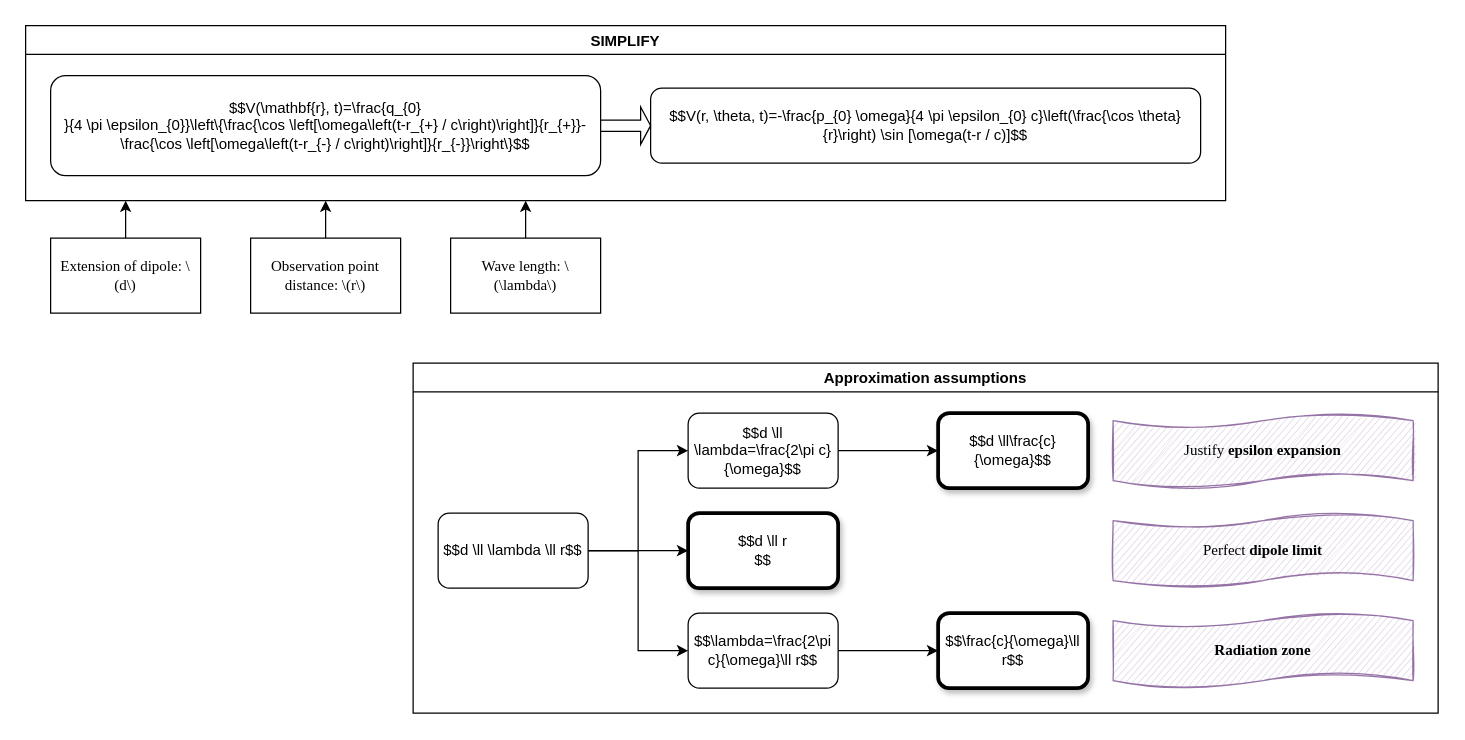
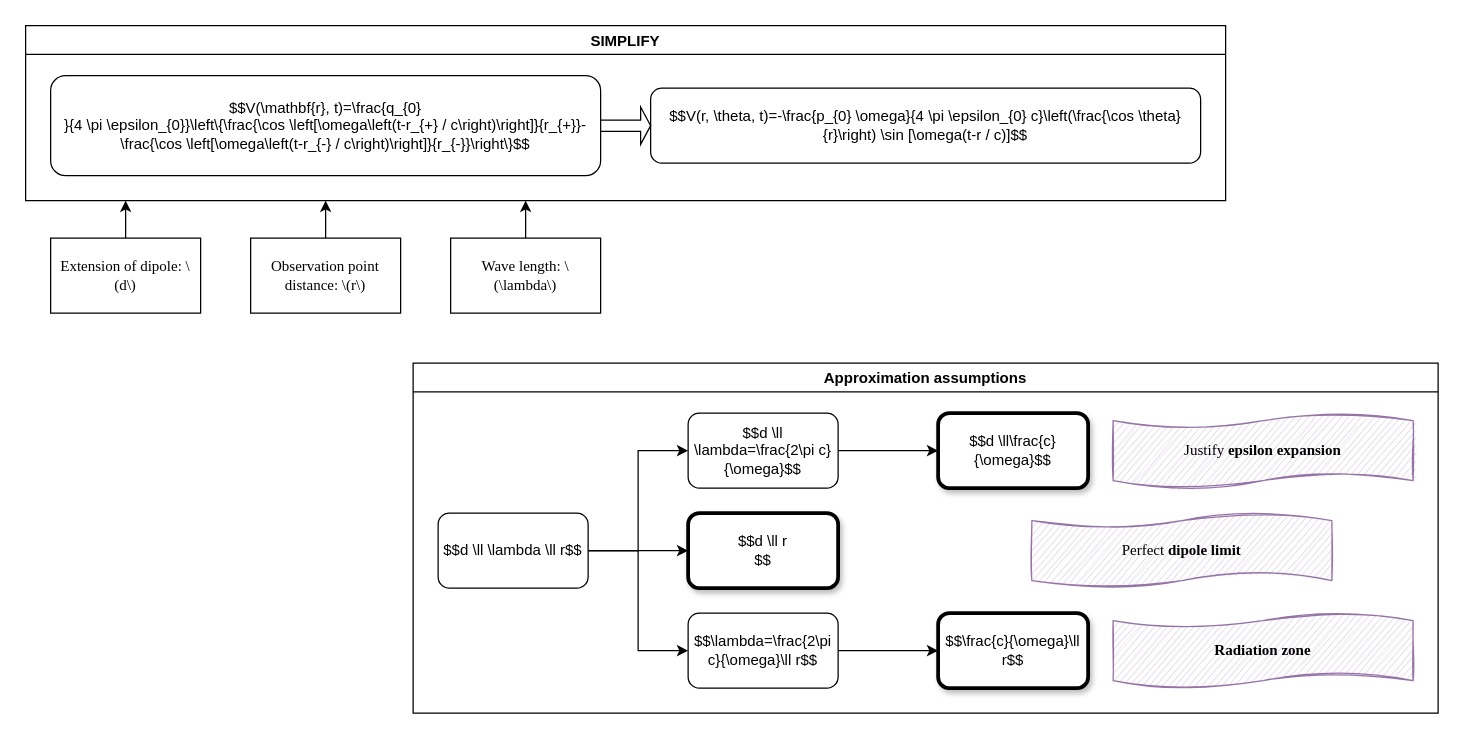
(1263, 551) -> (1182, 551)
